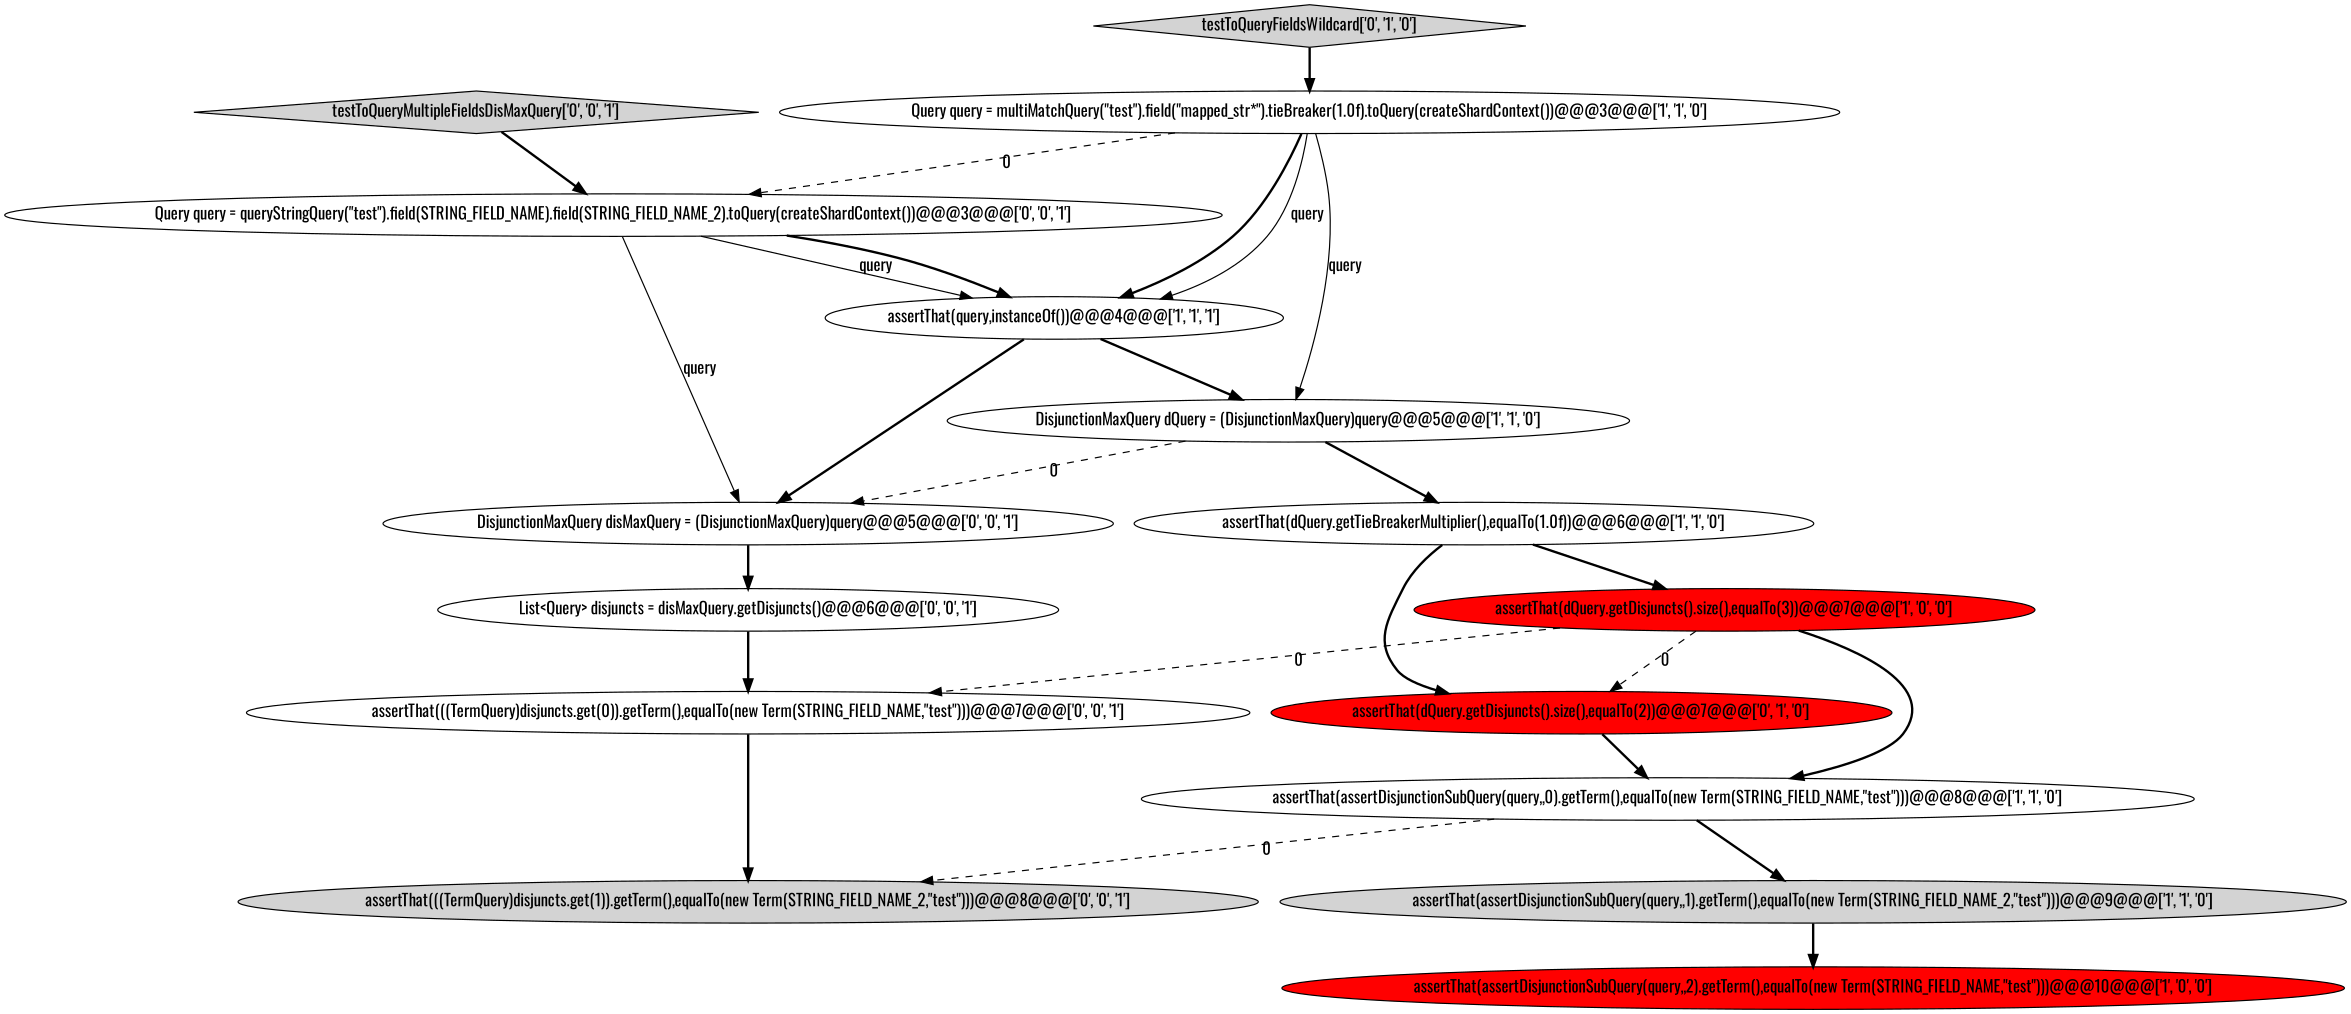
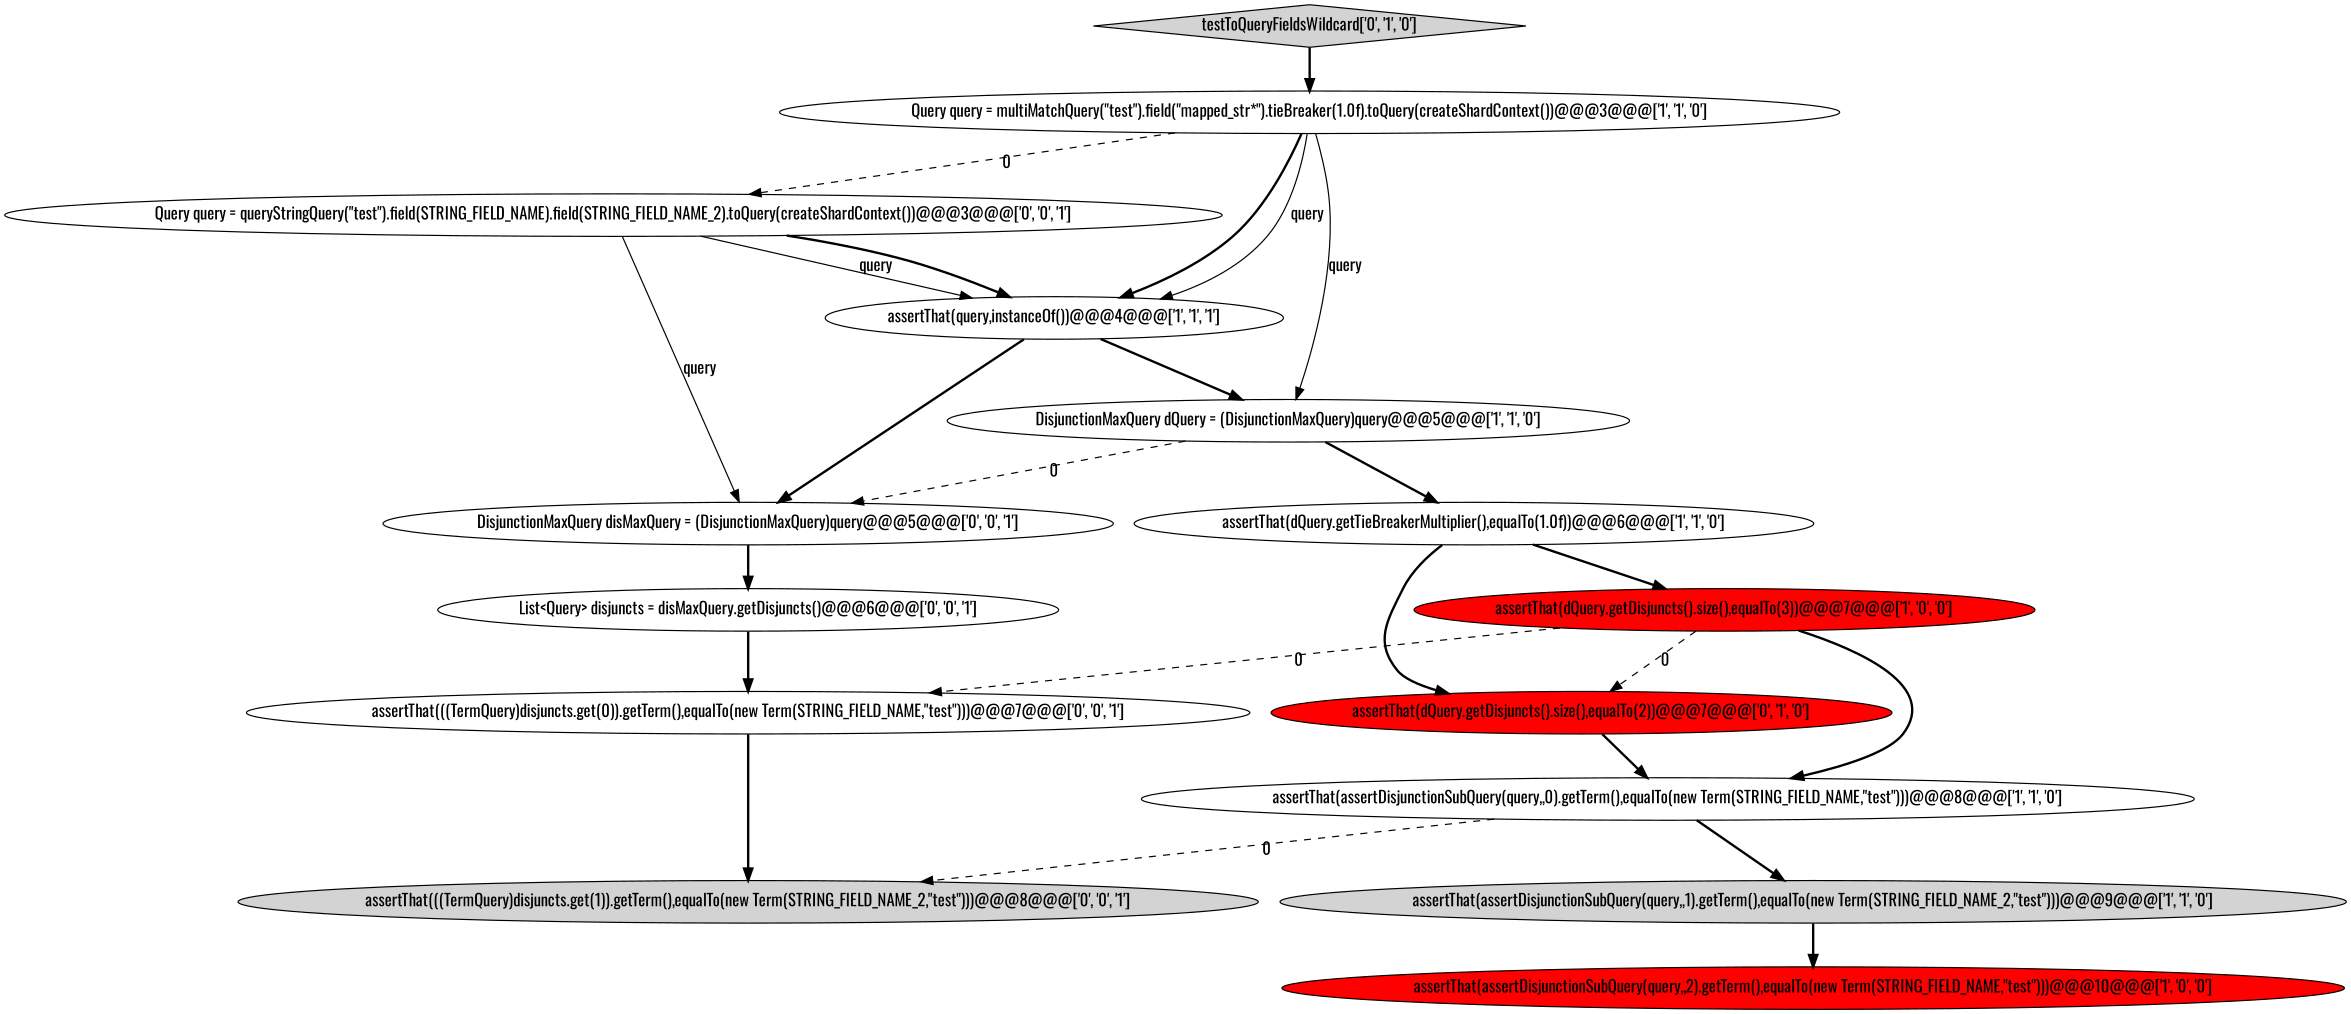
(476, 112) -> none
